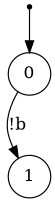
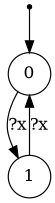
(18, 125) -> (18, 125)
none -> (30, 131)
